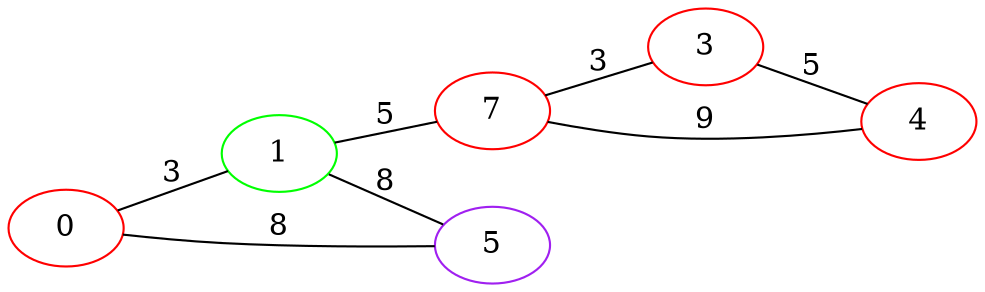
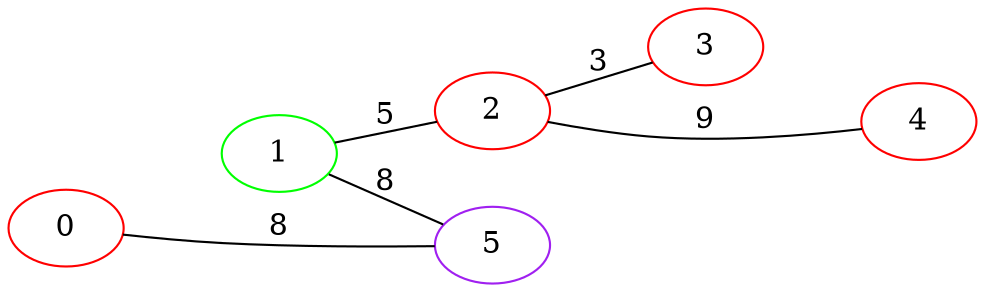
(812, 84) -> none
(492, 111) -> (492, 111)
(173, 191) -> none
